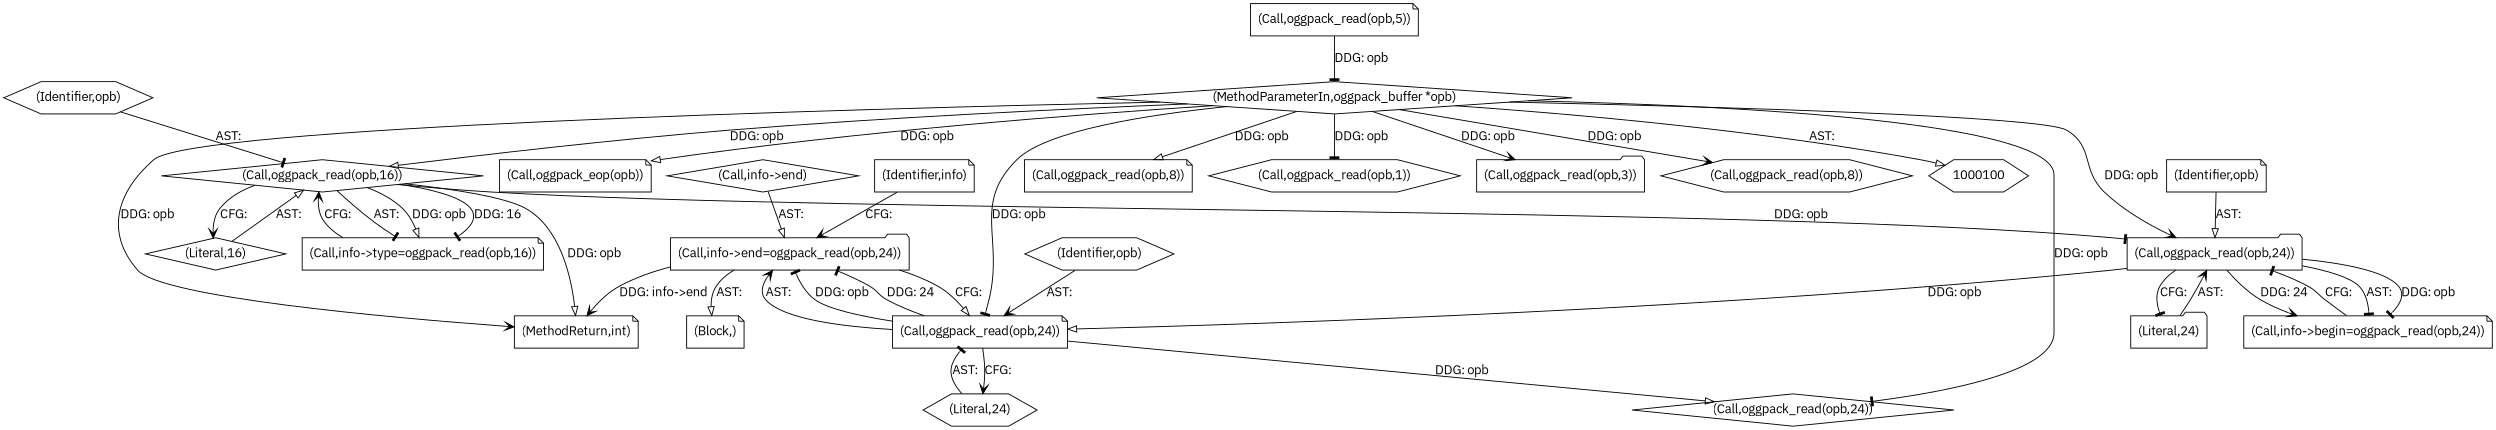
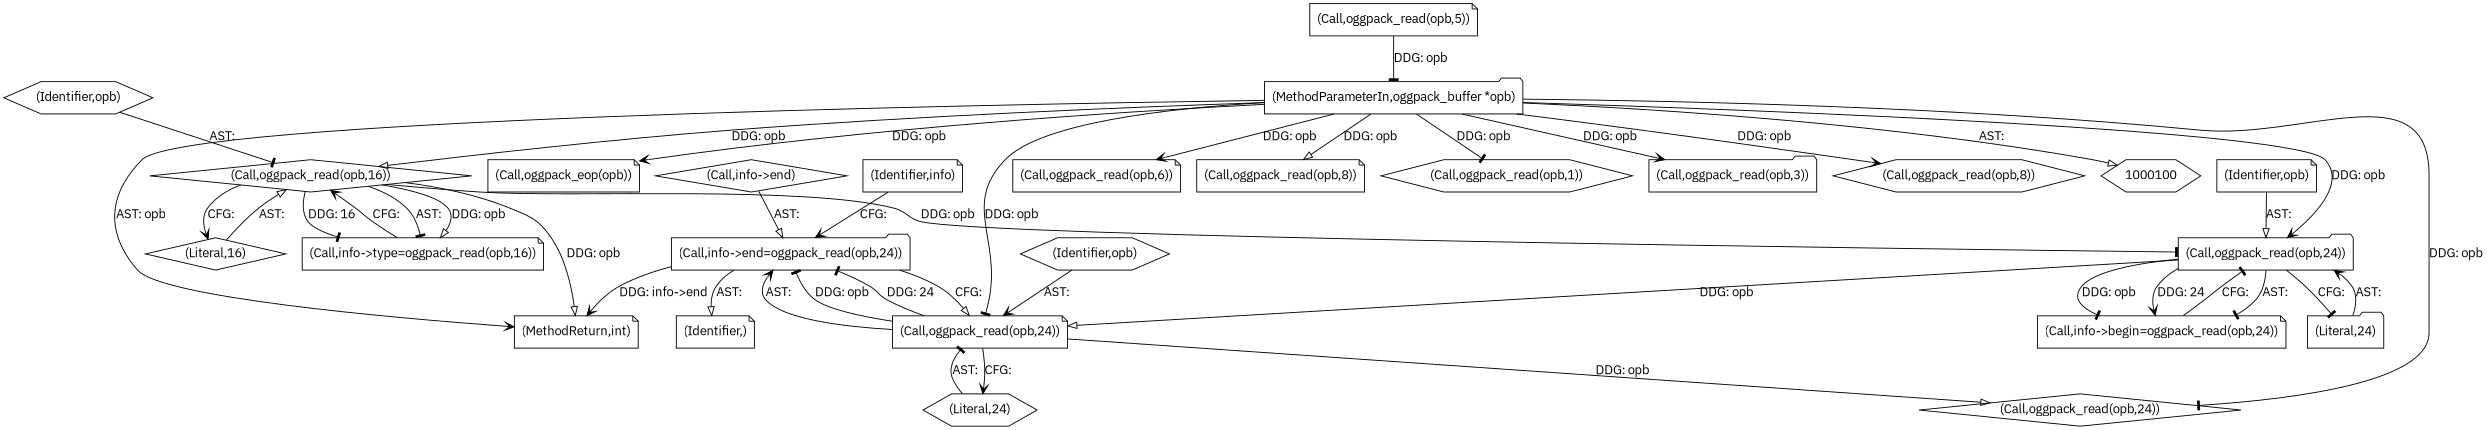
(1334, 98) -> (1394, 98)
(936, 128) -> (956, 125)
none -> (1097, 176)
(148, 215) -> (141, 215)
(715, 332) -> (715, 332)
